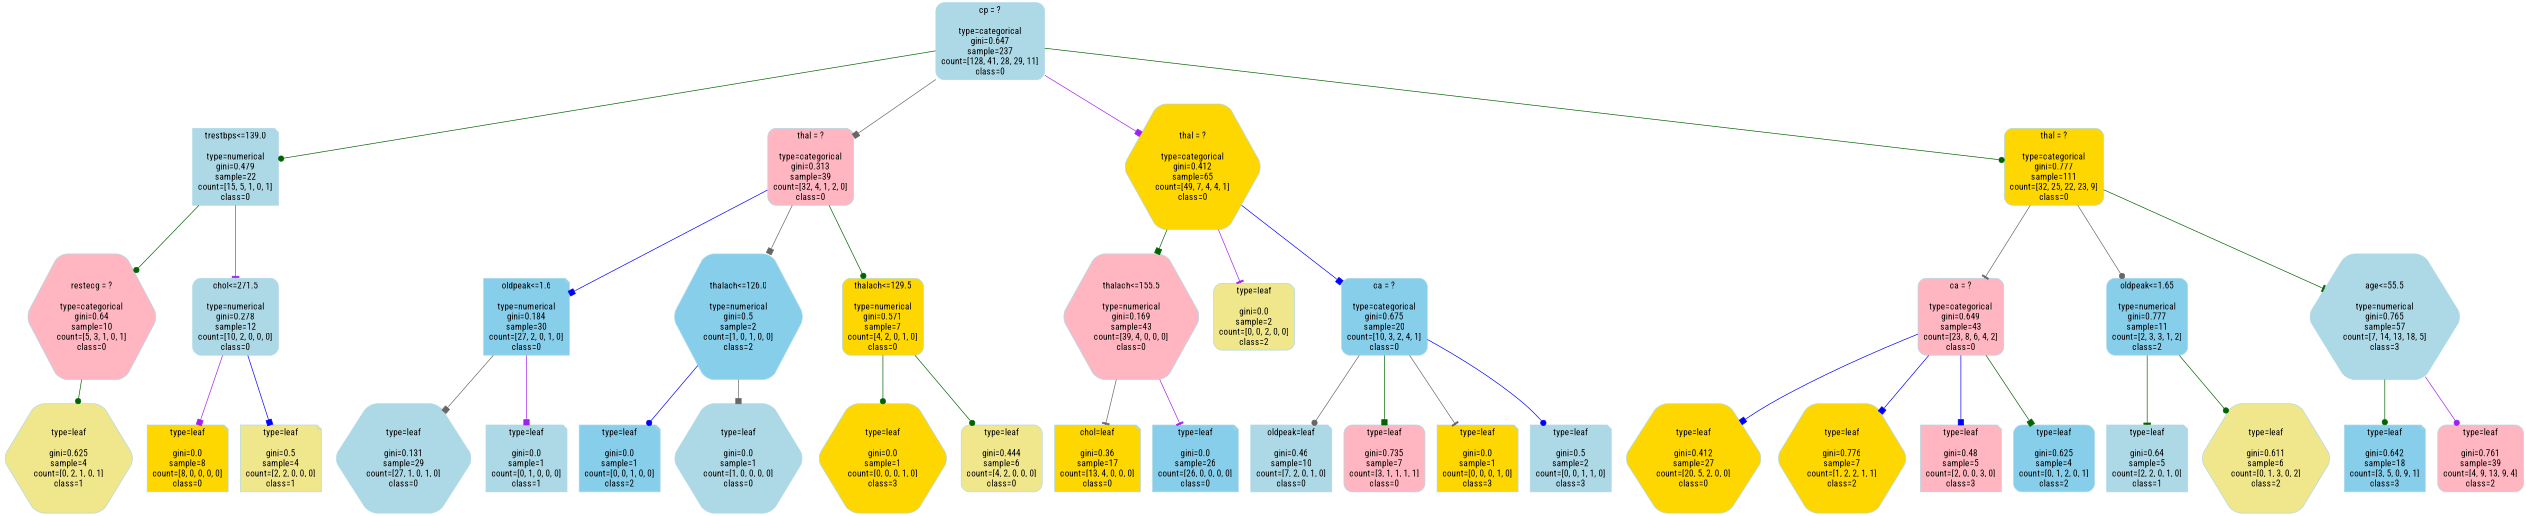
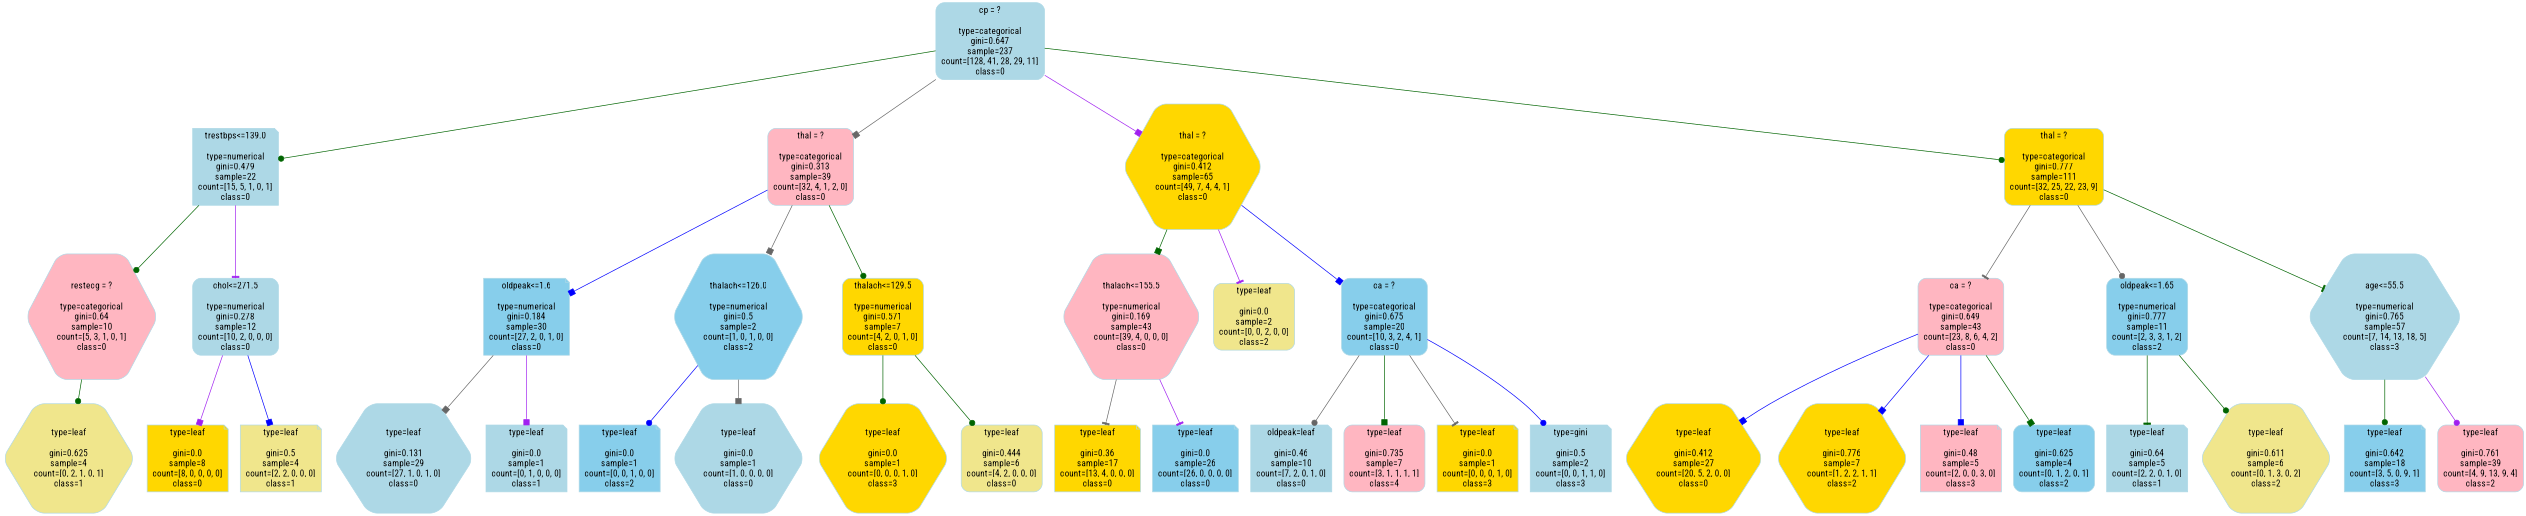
(1098, 458) -> (1098, 458)
(1384, 458) -> (1384, 458)
(1571, 458) -> (1571, 458)
